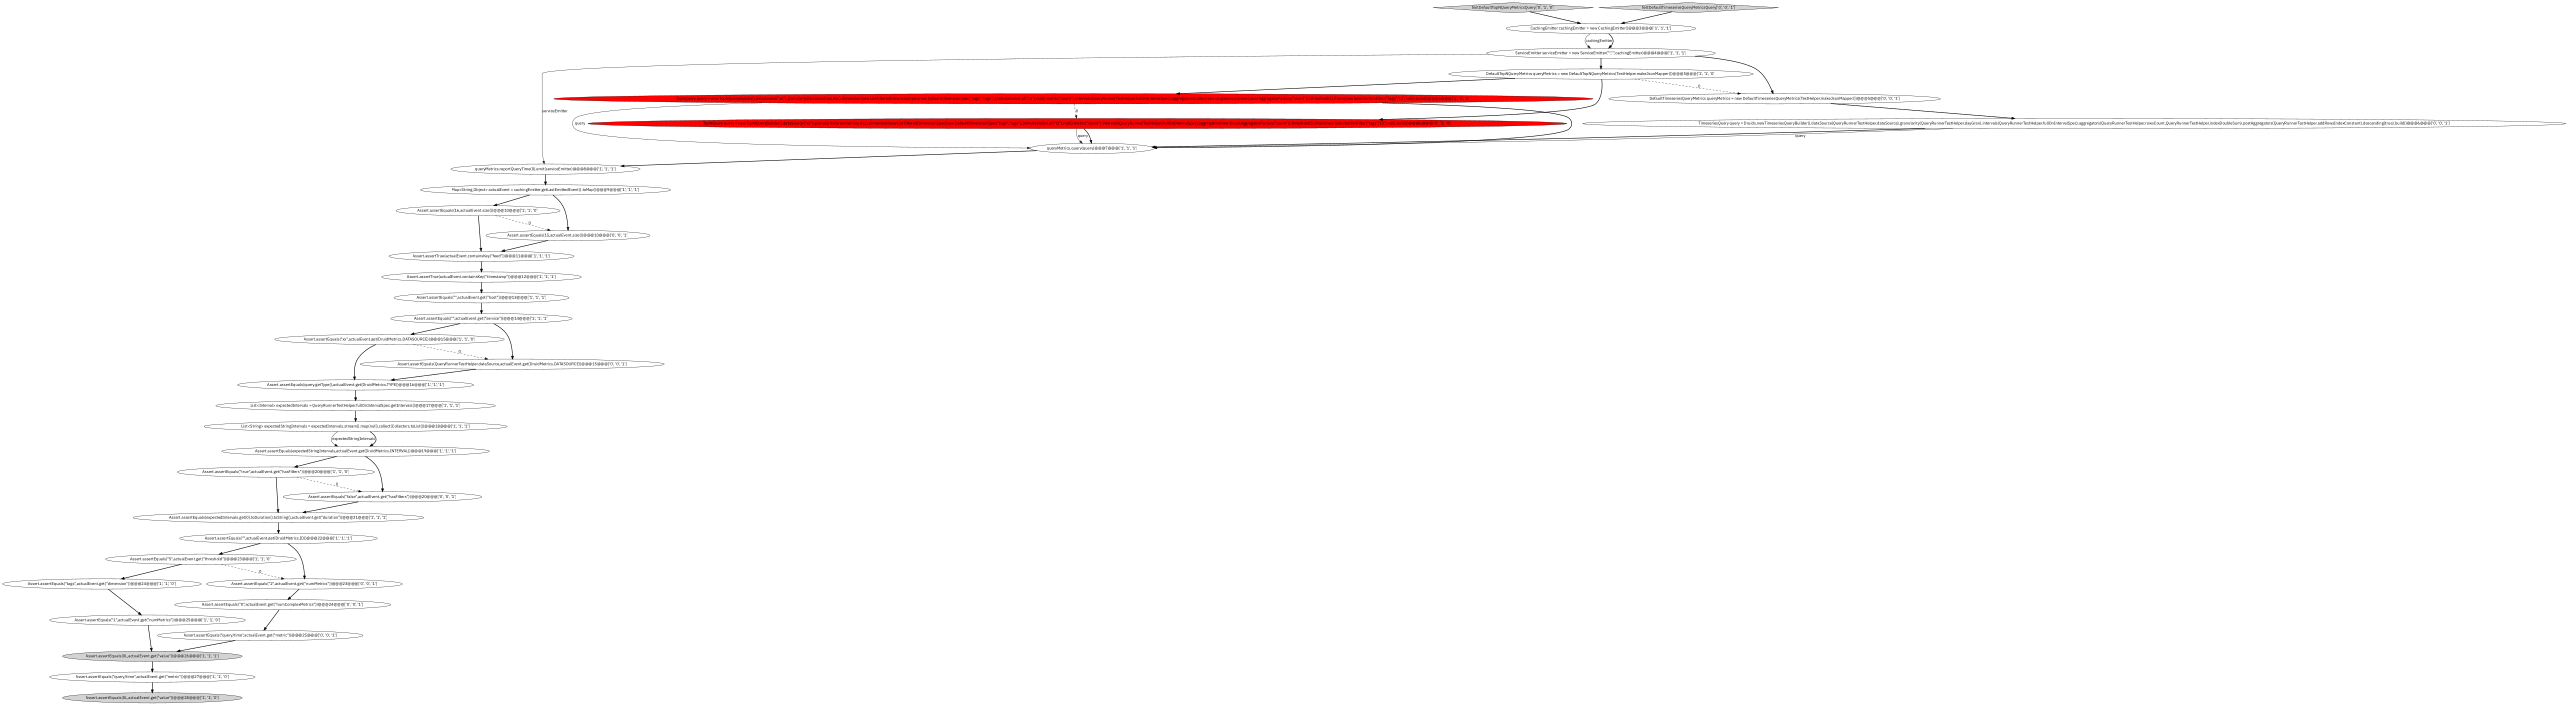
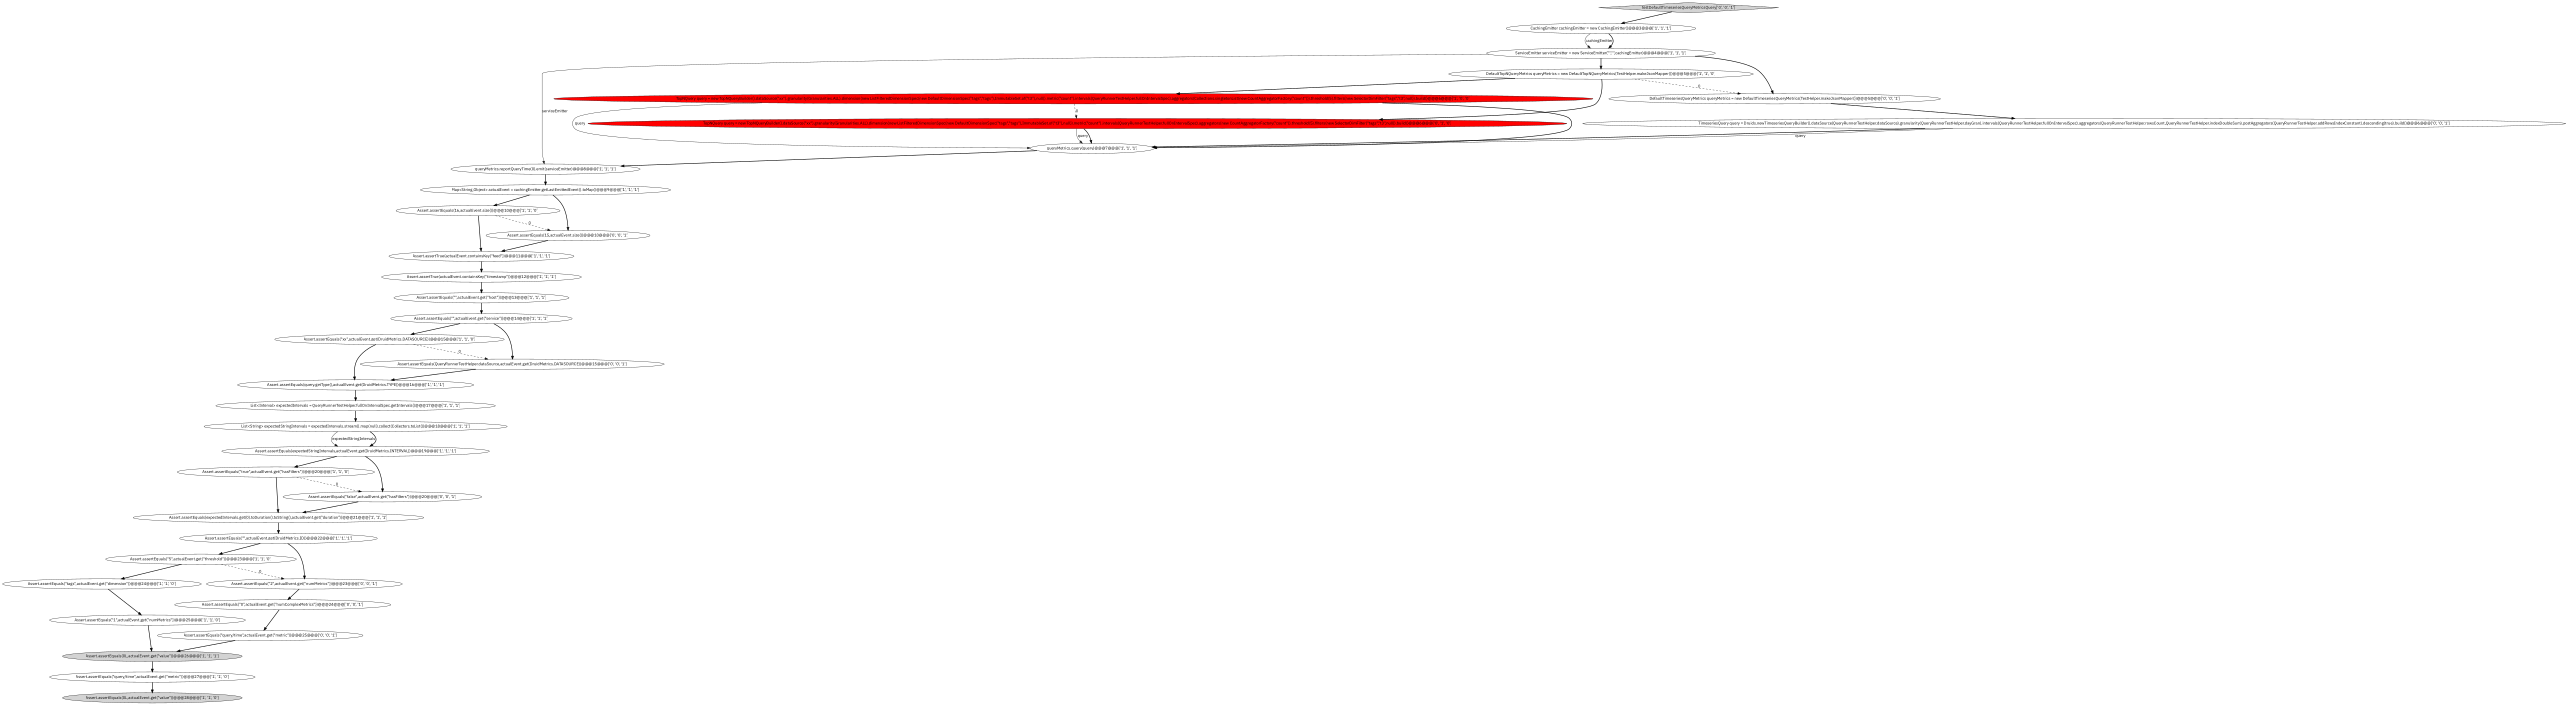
(1513, 8) -> none
